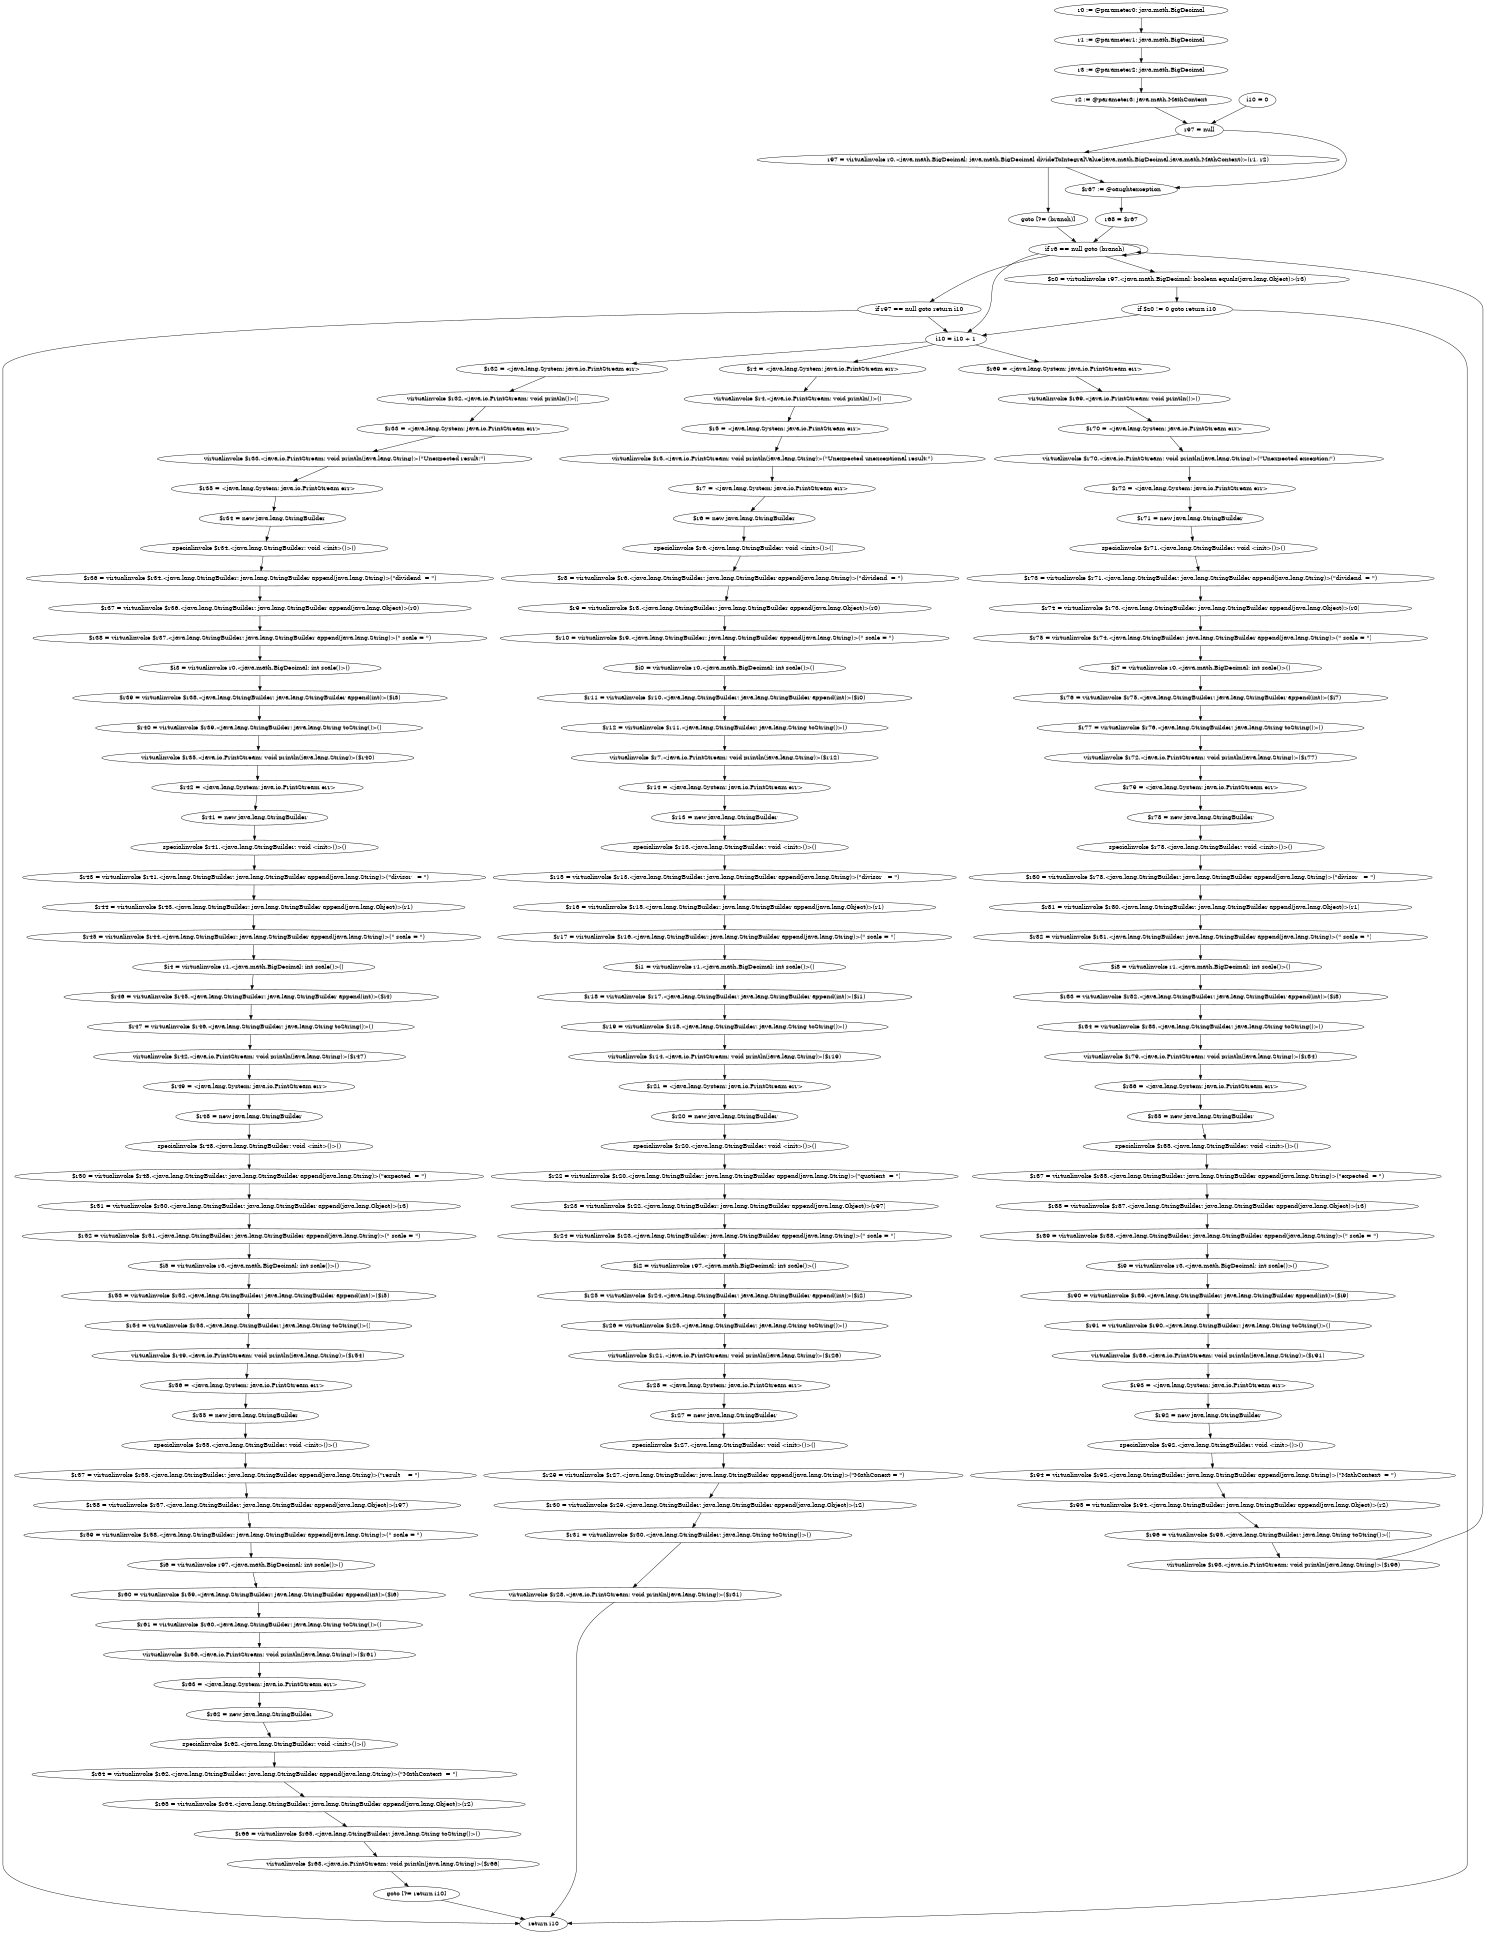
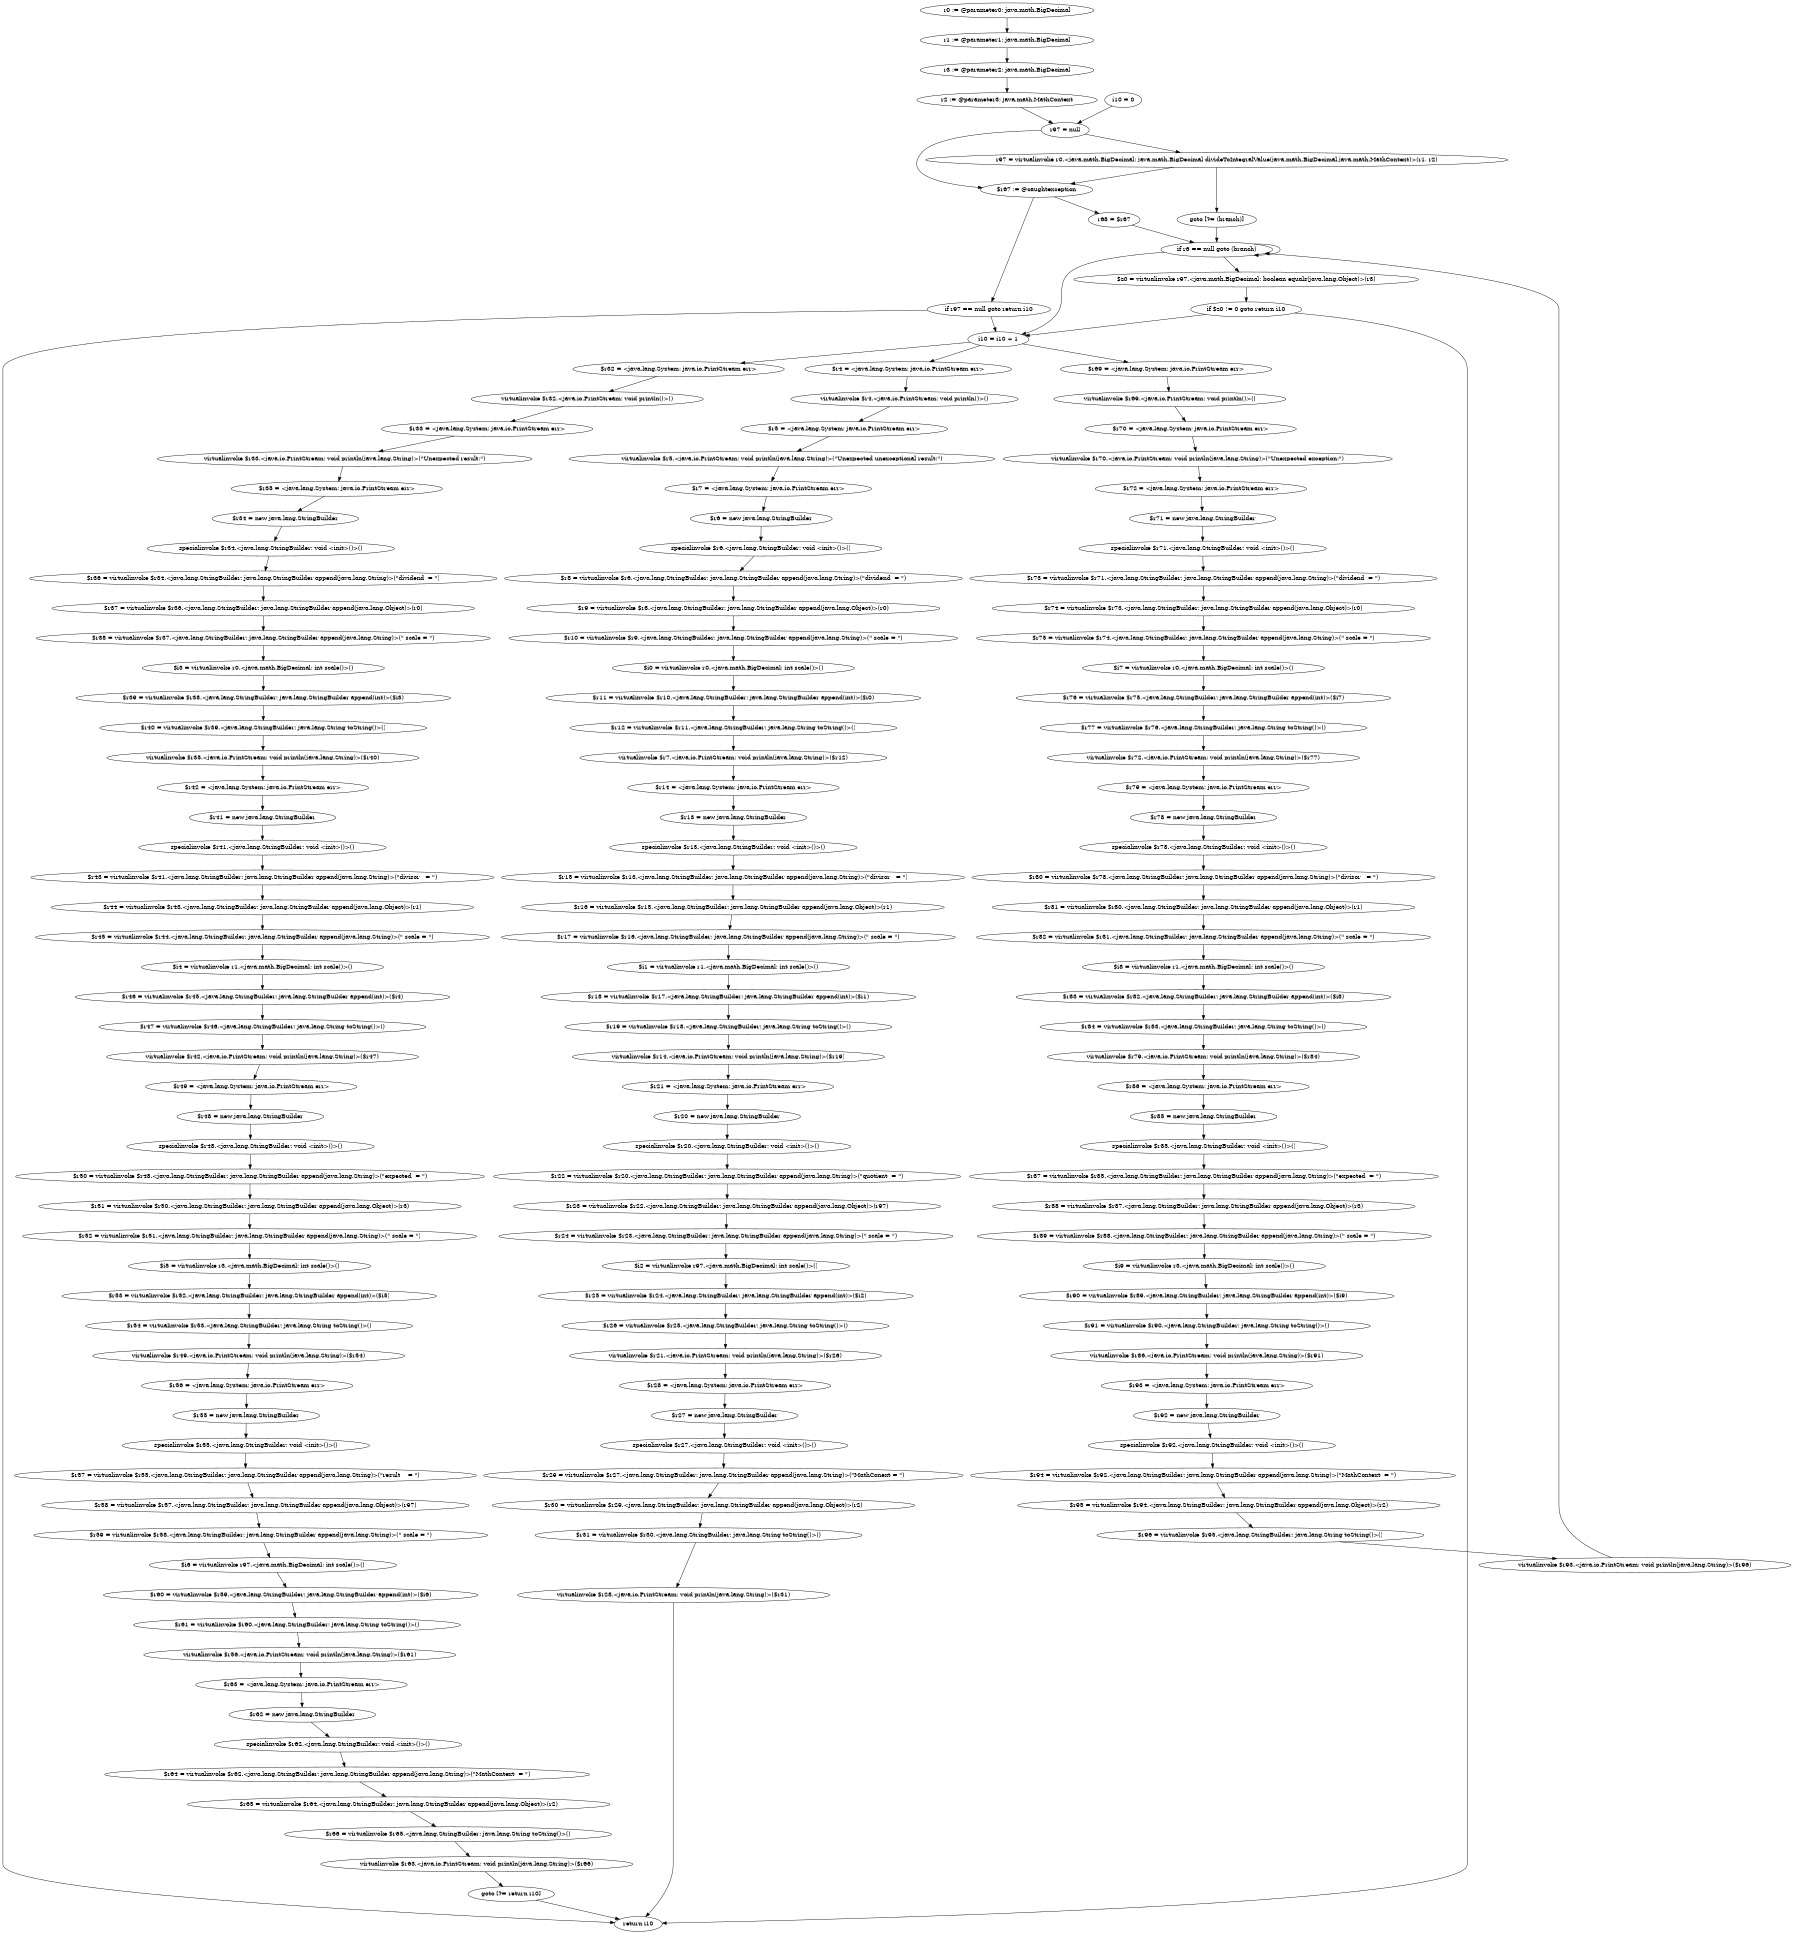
(989, 271) -> (1013, 248)
